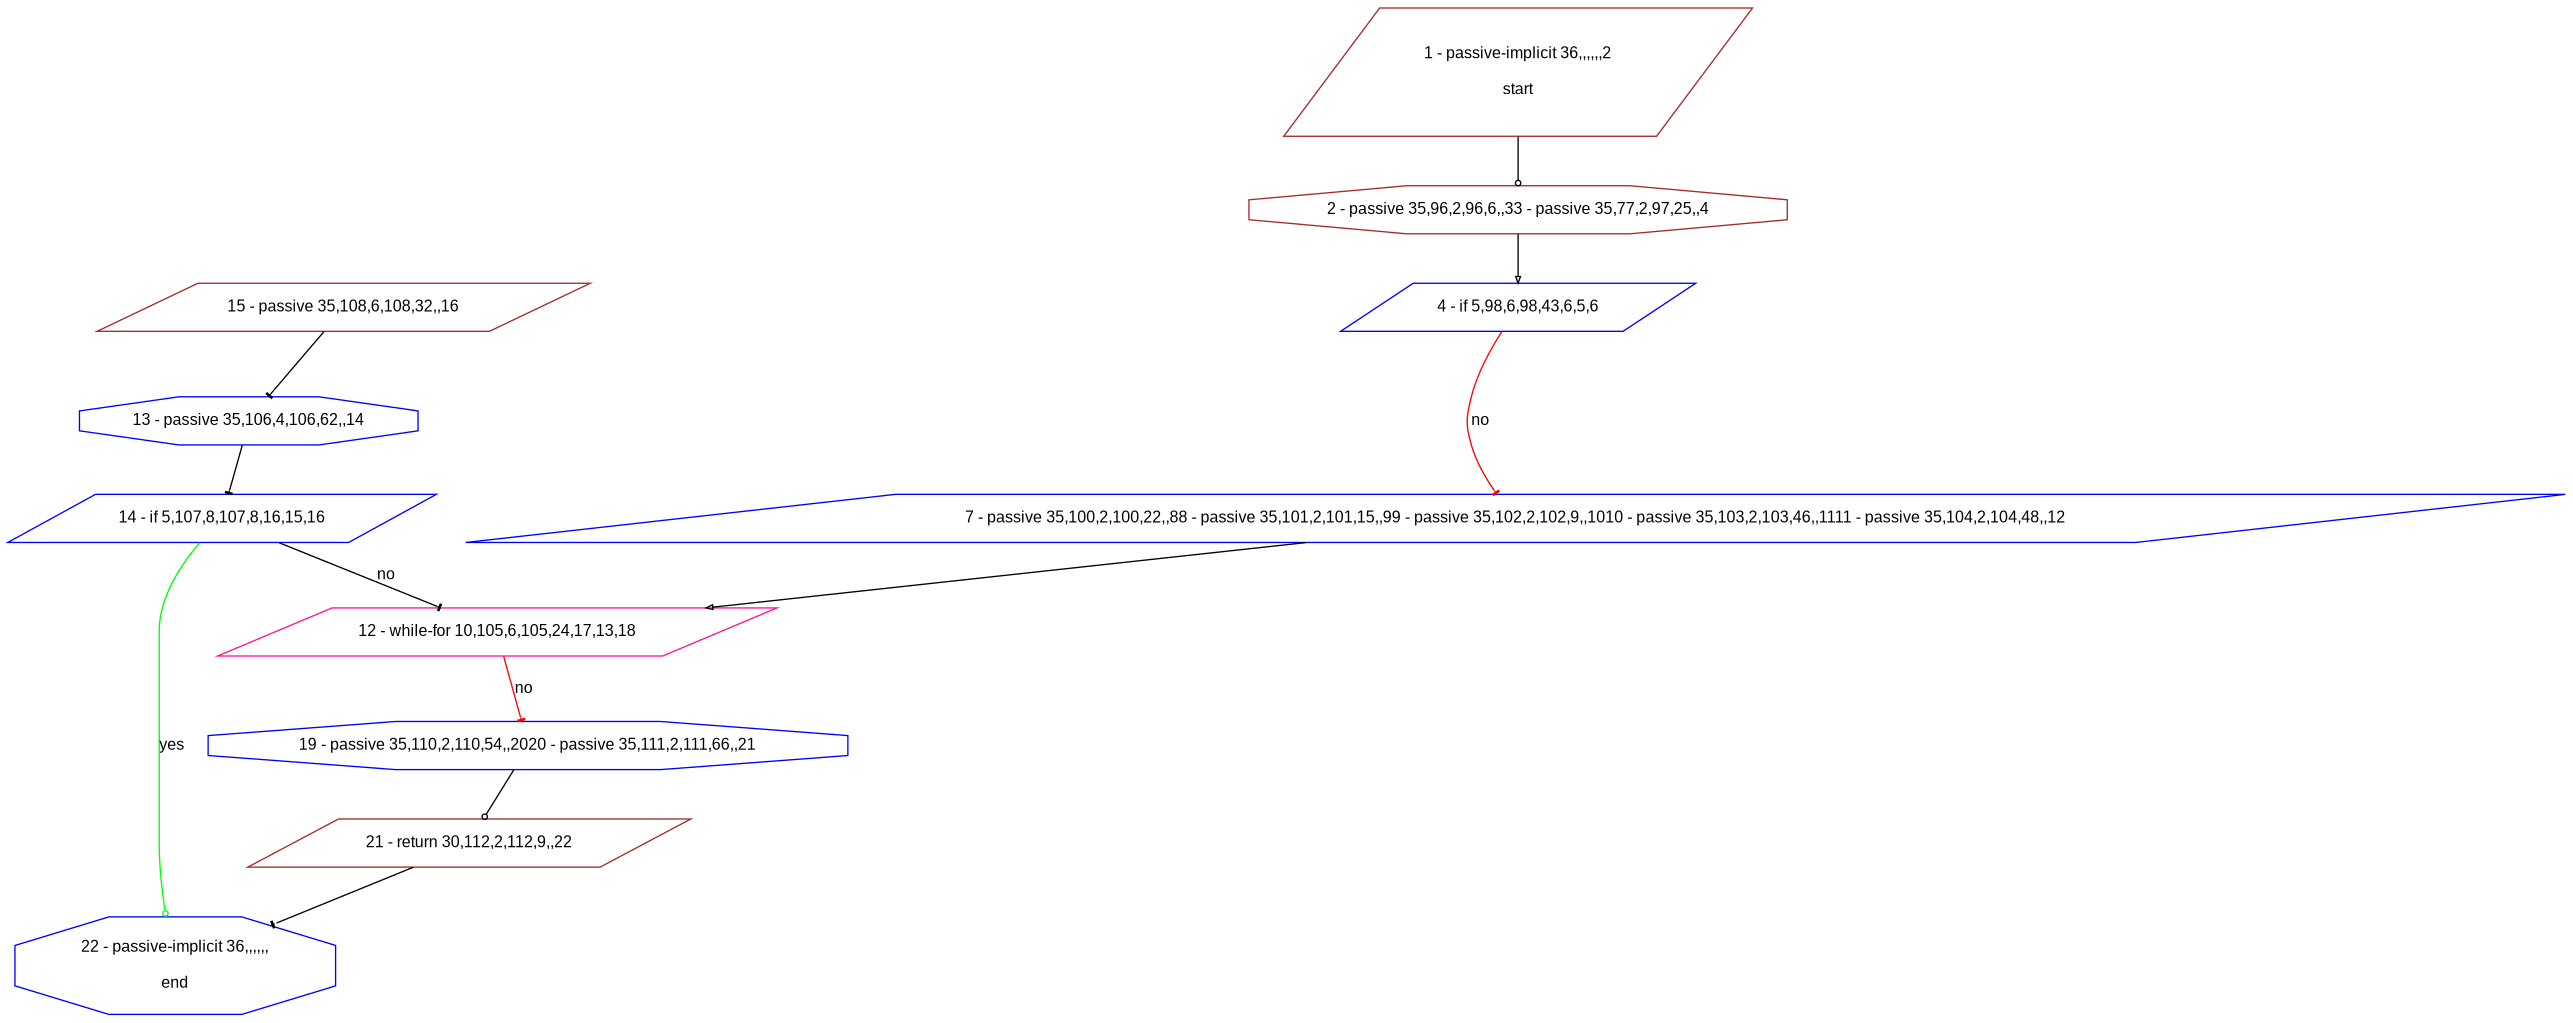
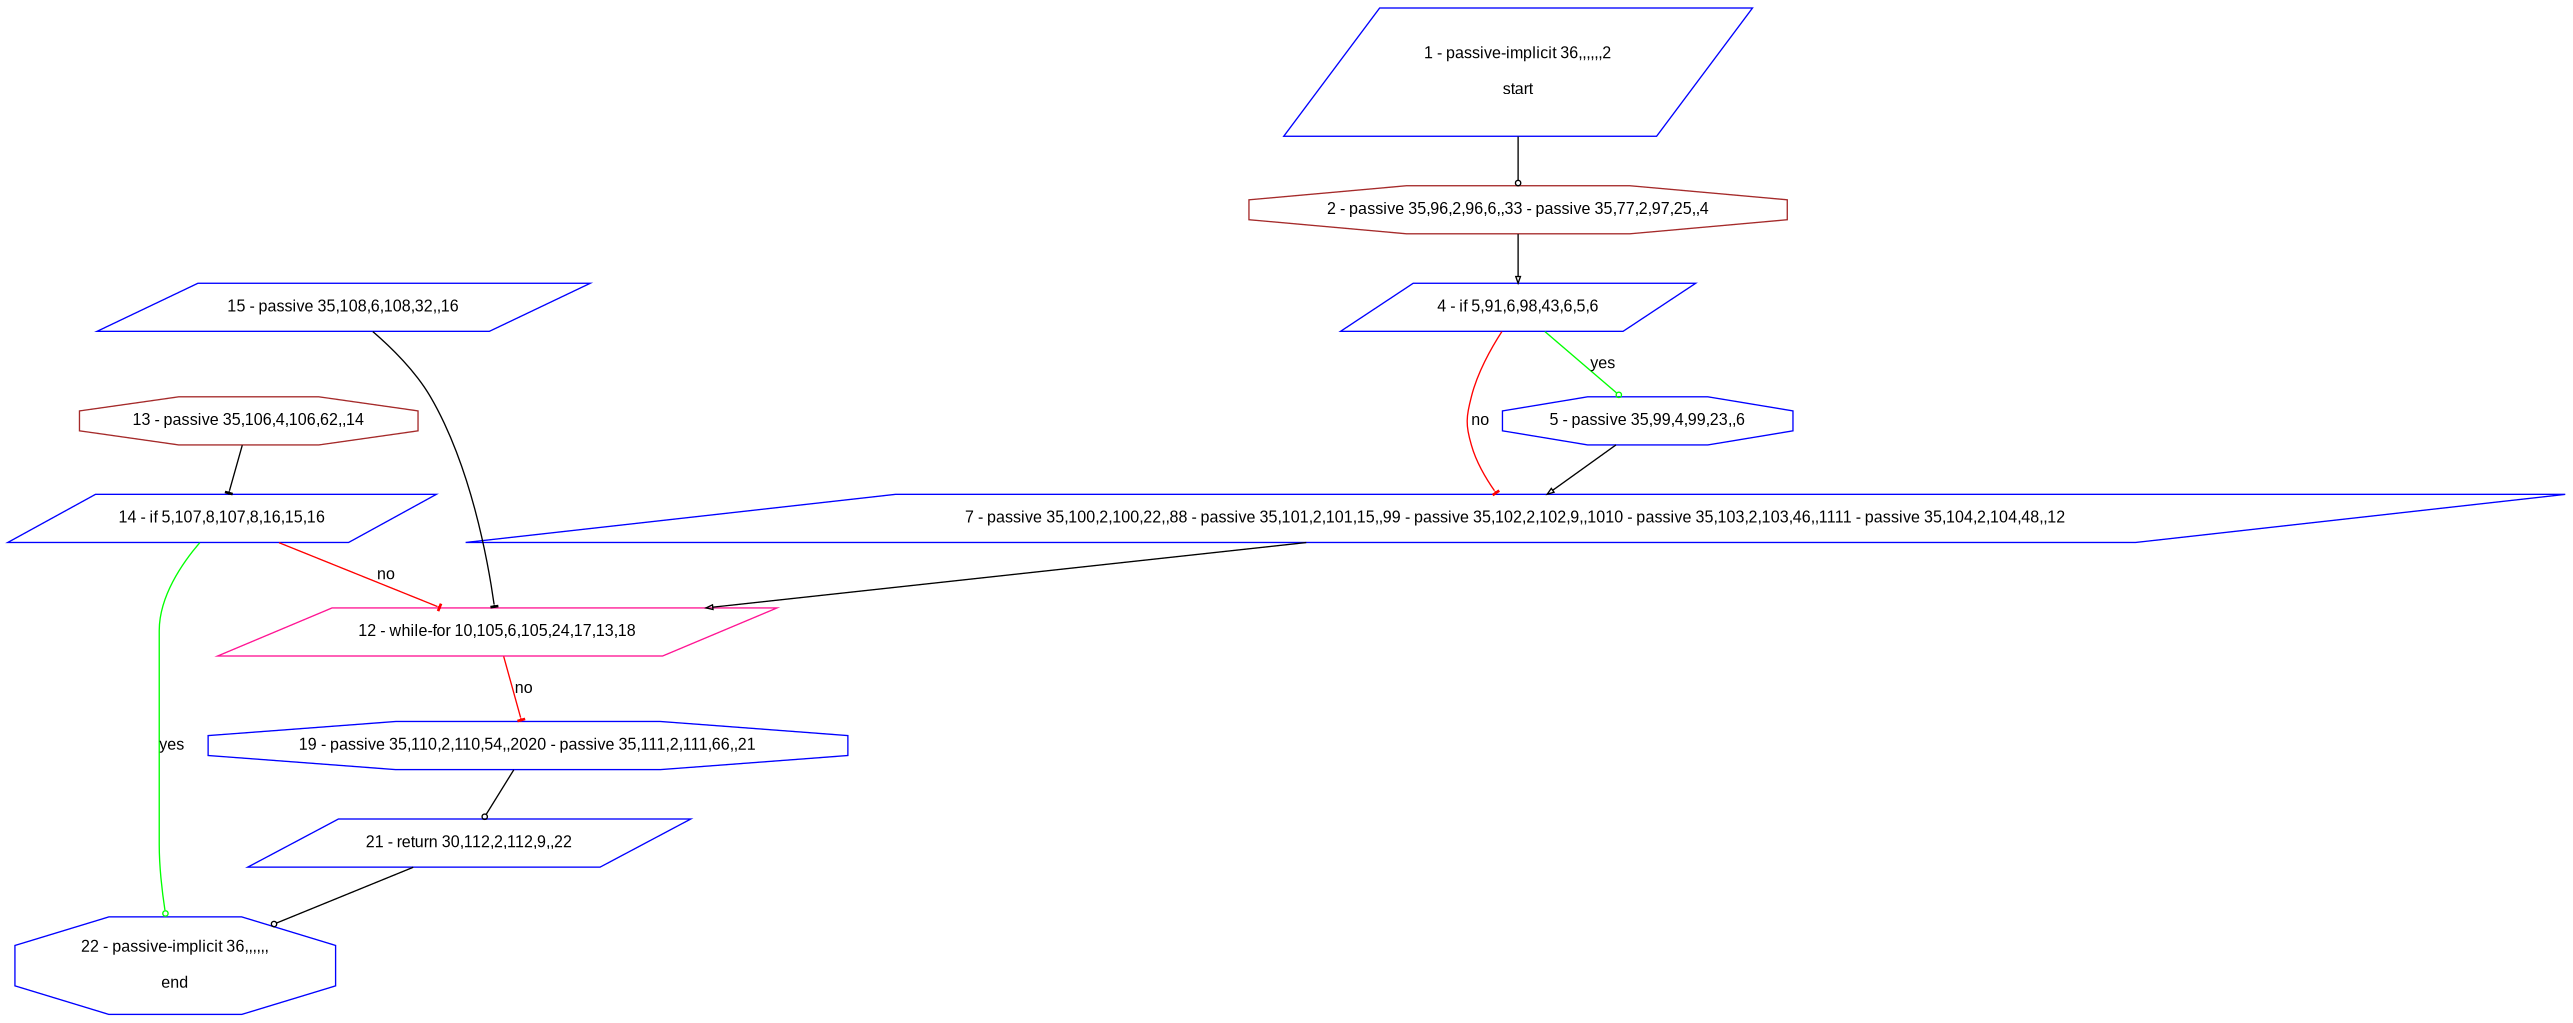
(1518, 72) -> (1518, 72)
(344, 307) -> (344, 307)
(1518, 307) -> (1518, 307)
(297, 363) -> (458, 456)
(249, 421) -> (249, 421)
none -> (1648, 421)
(358, 575) -> (358, 575)
(469, 843) -> (469, 843)
(345, 895) -> (345, 895)
